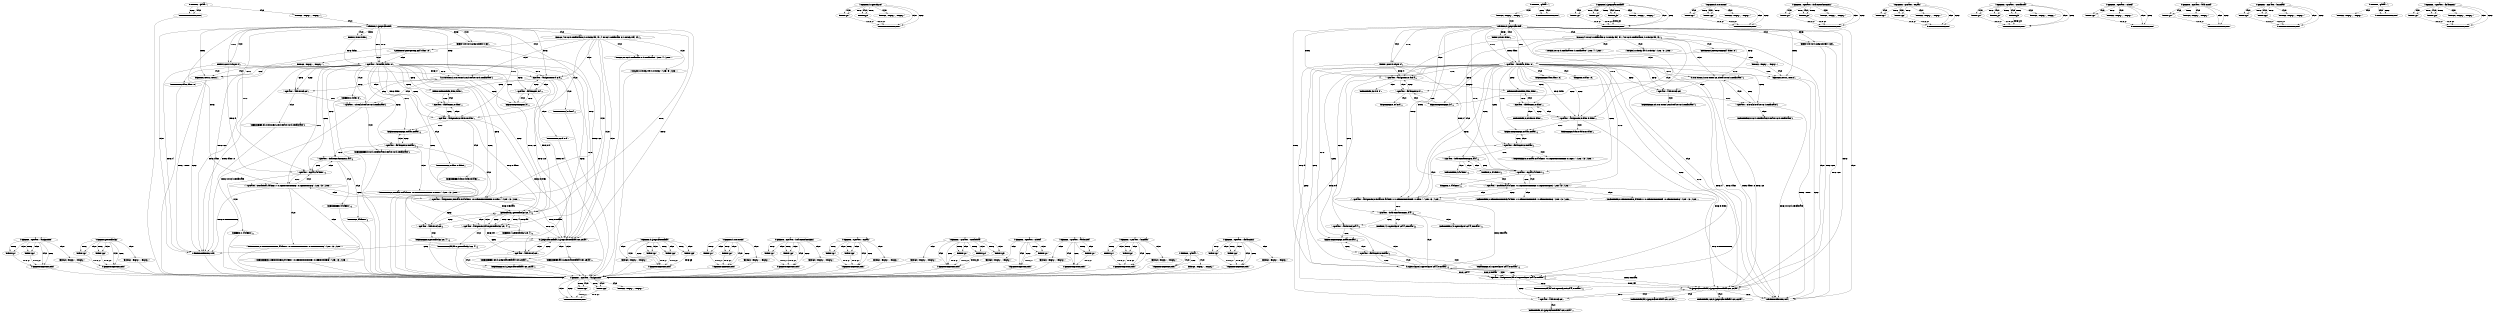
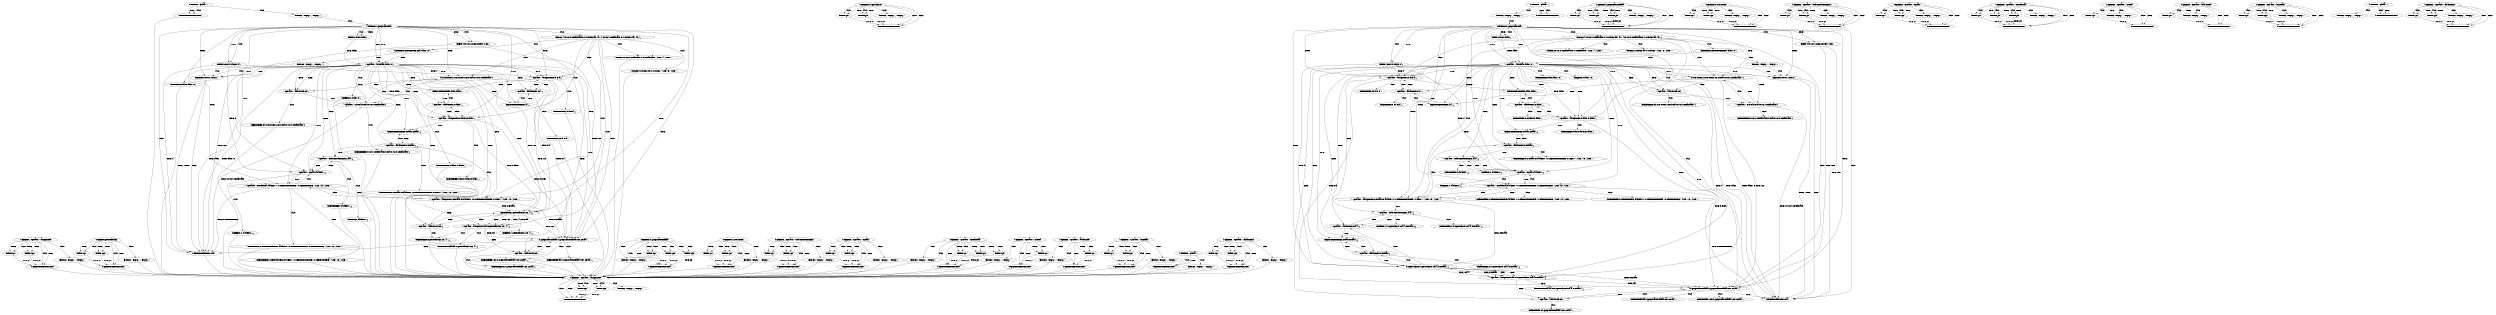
(486, 217) -> (456, 232)
(1427, 236) -> (1367, 219)
